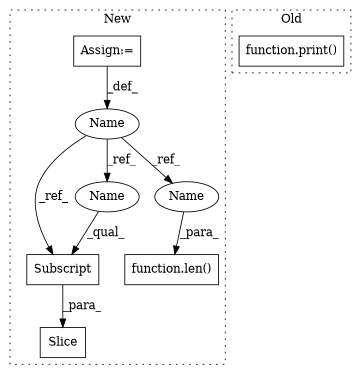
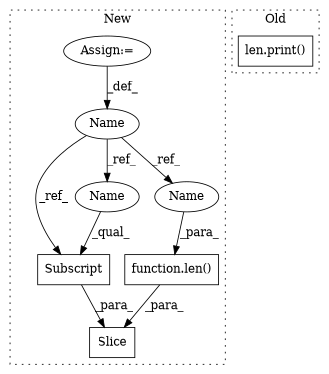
(107, 51) -> (107, 51)
(291, 51) -> (276, 51)
none -> (145, 303)
